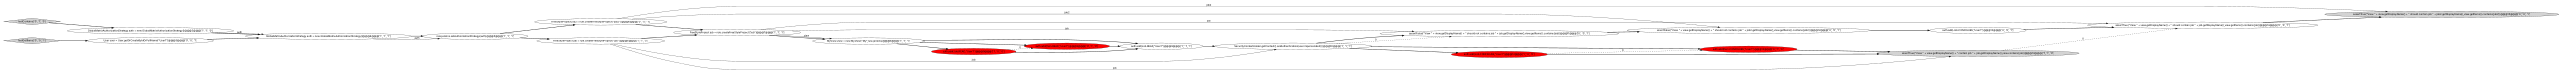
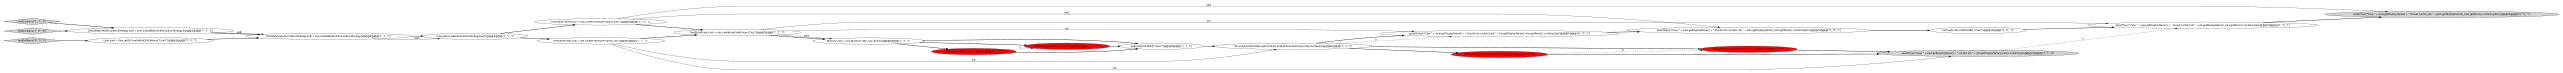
none -> (32, 31)
